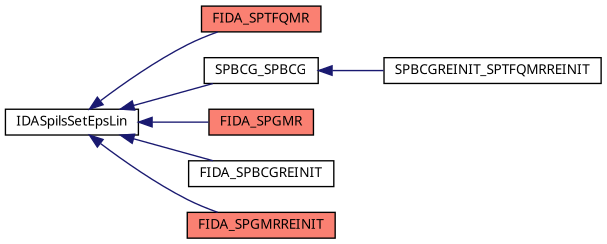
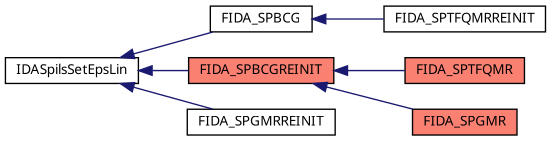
(157, 62) -> (376, 71)
(261, 71) -> (261, 19)
(493, 71) -> (465, 19)
(180, 122) -> (370, 98)
(261, 174) -> (261, 71)
(261, 225) -> (261, 122)
